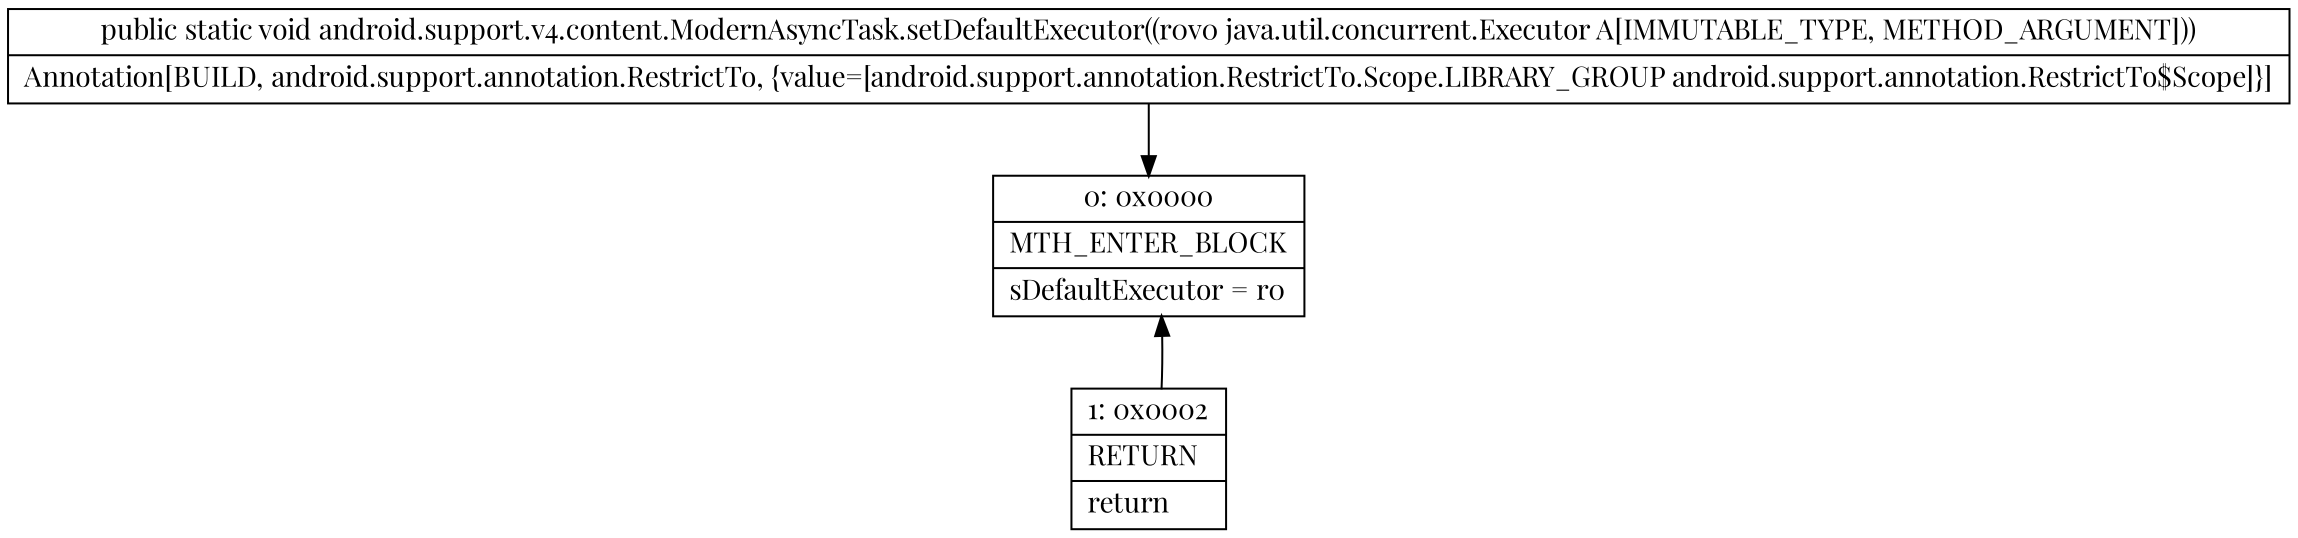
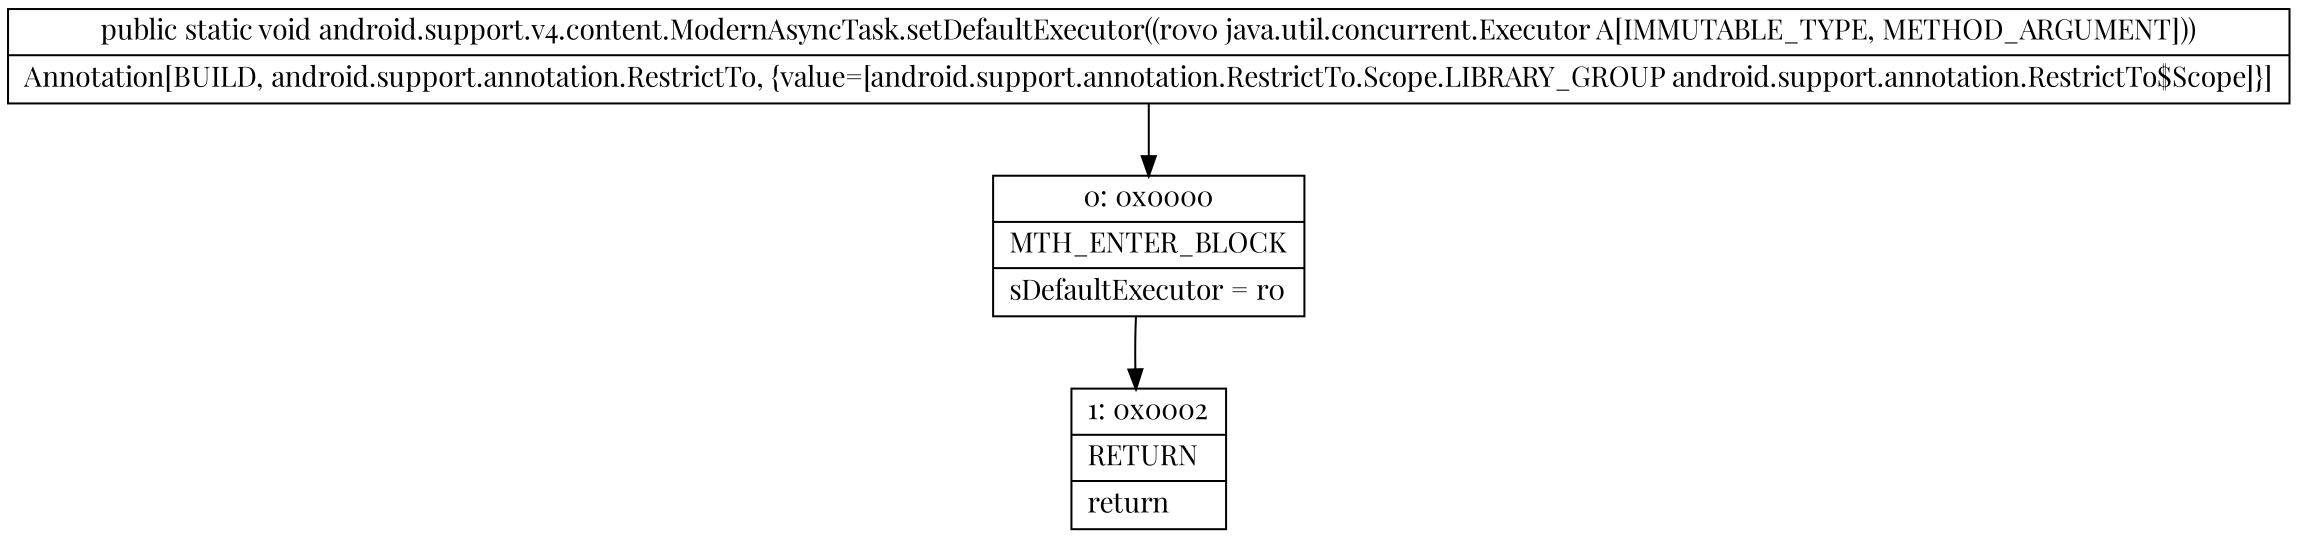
(1162, 363) -> (1135, 342)
